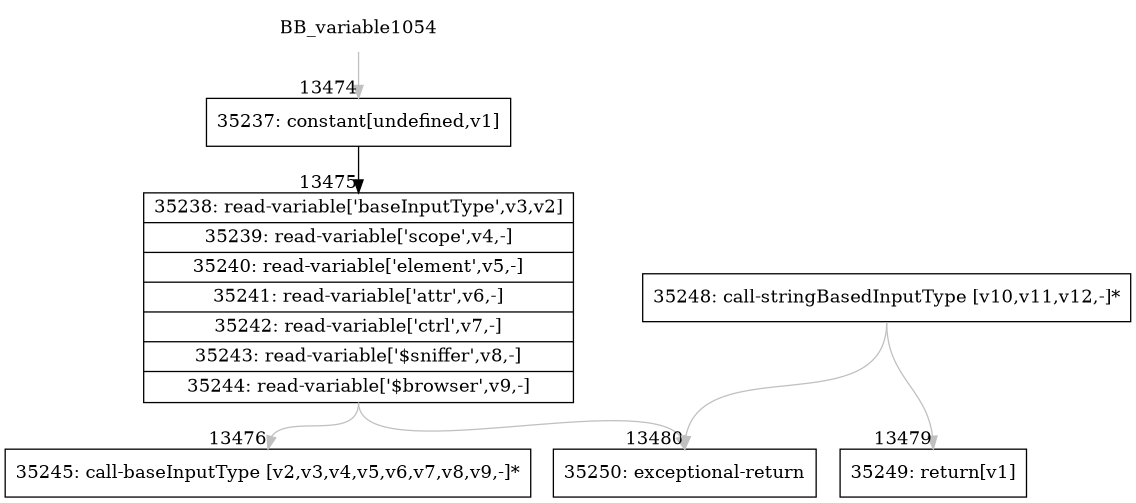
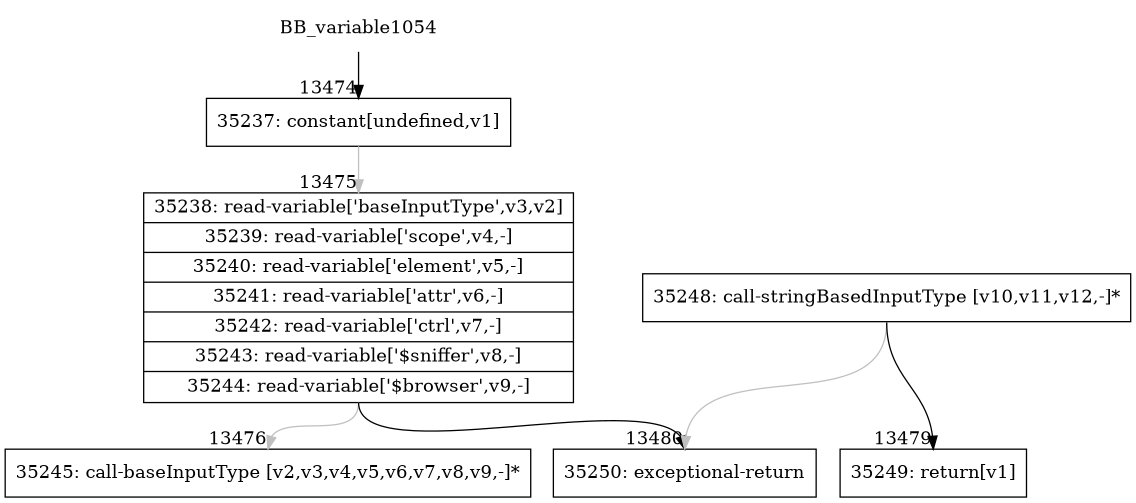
(359, 69) -> (359, 69)
(359, 163) -> (359, 163)
(906, 380) -> (906, 380)
(515, 426) -> (515, 426)
